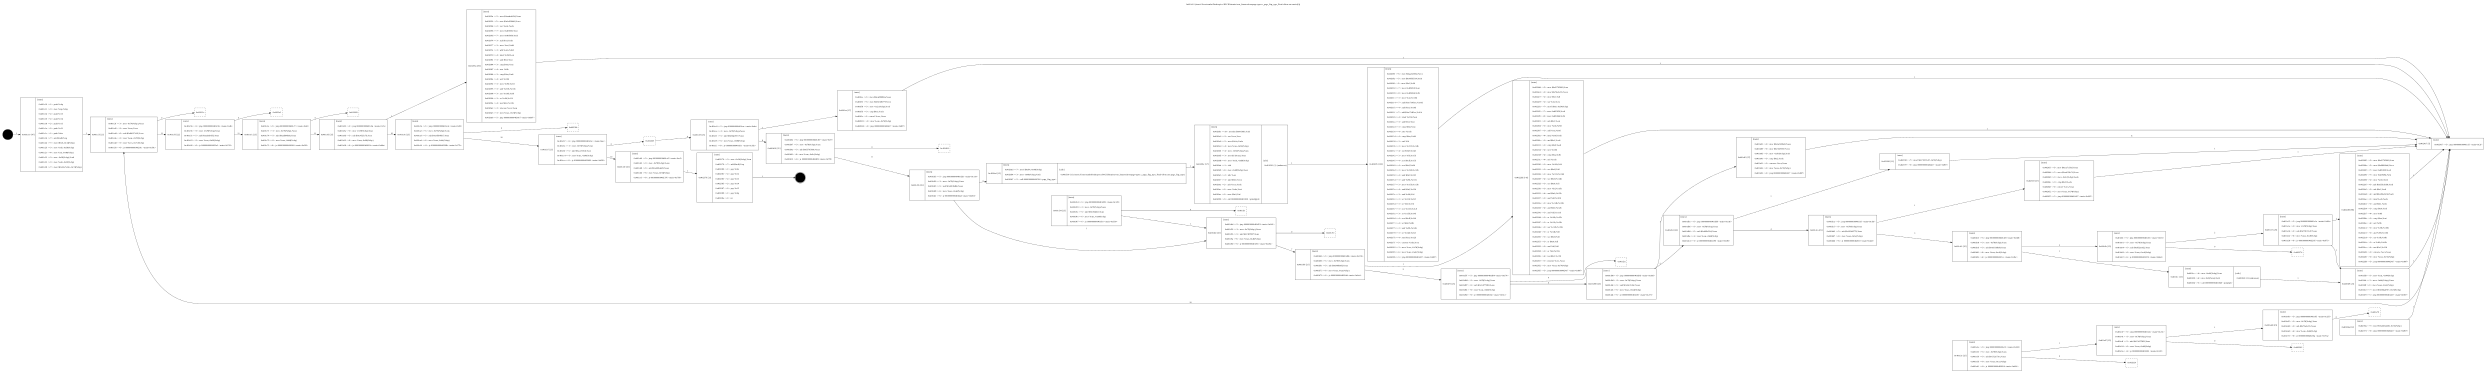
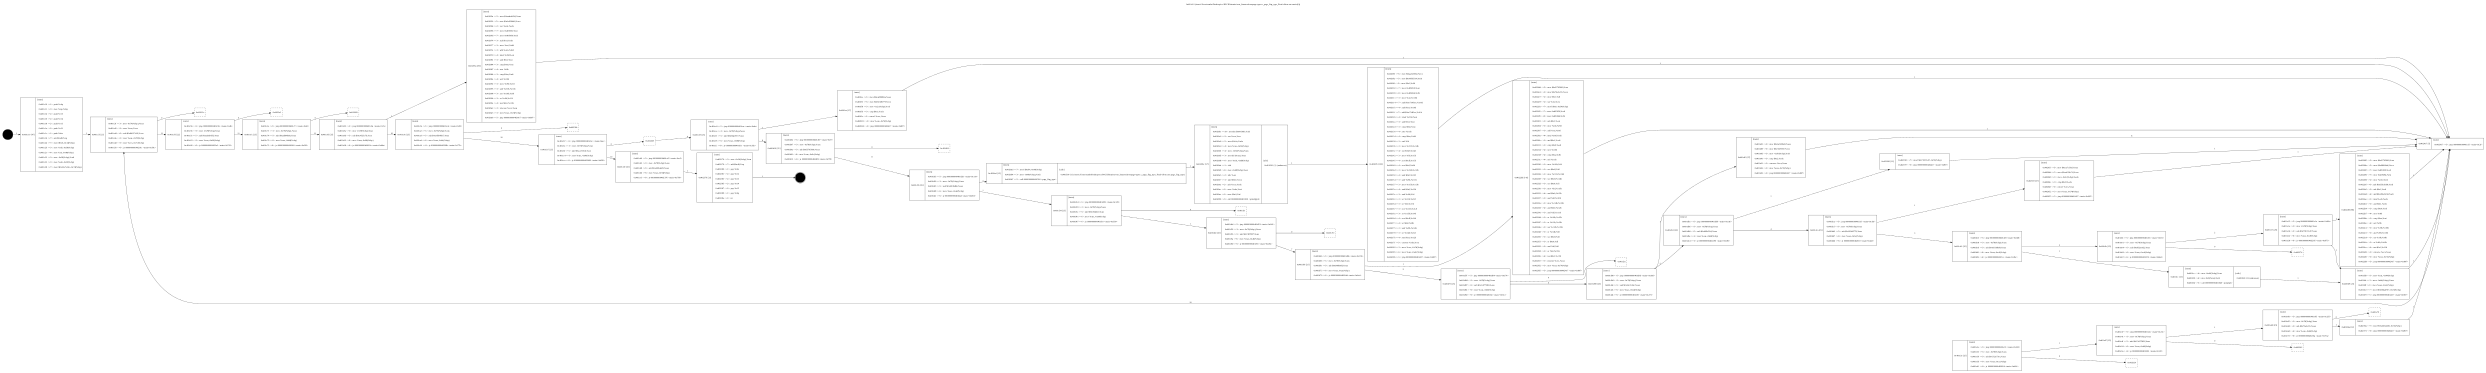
(1072, 250) -> (1014, 198)
none -> (2335, 326)
